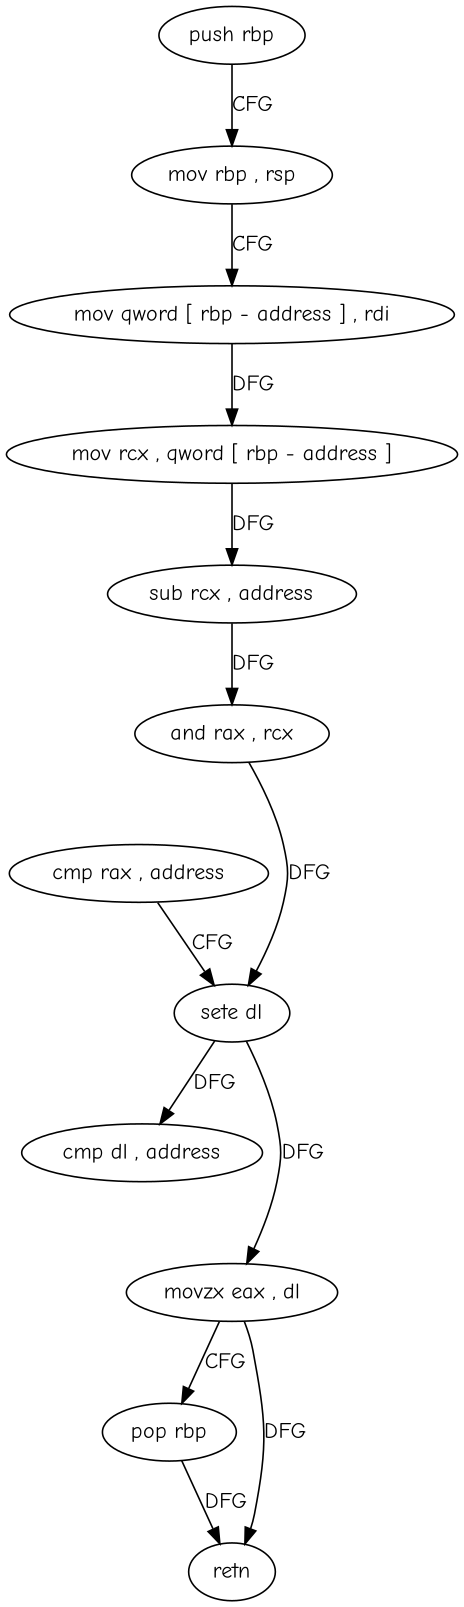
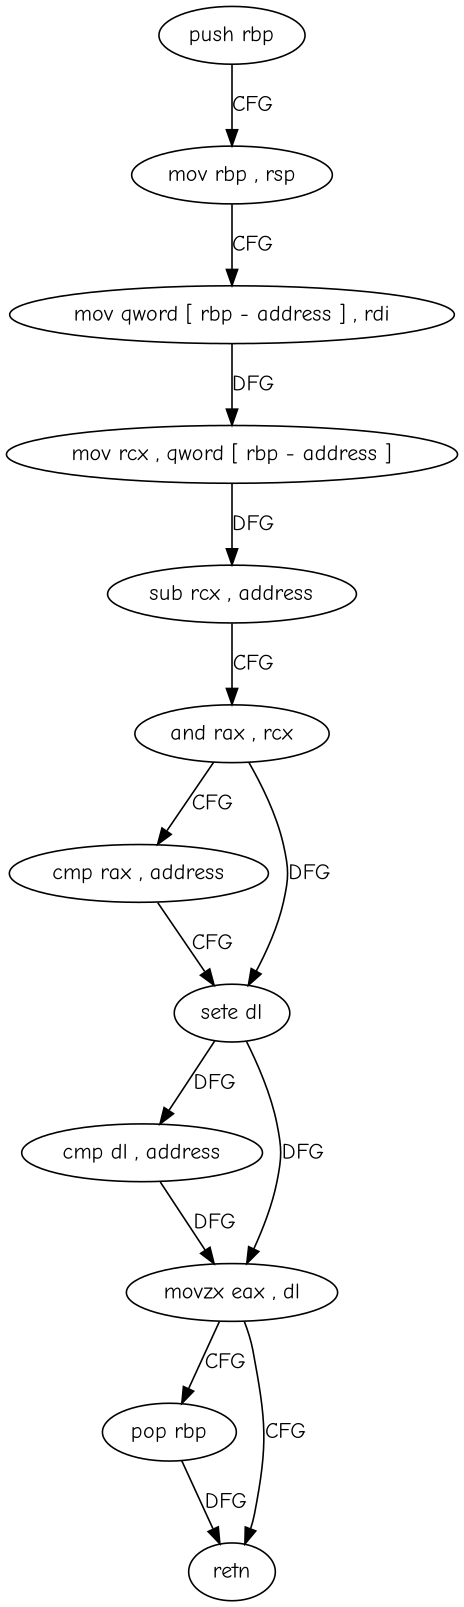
(254, 664) -> (254, 664)
none -> (190, 796)
none -> (183, 1216)
(286, 1432) -> (286, 1432)
